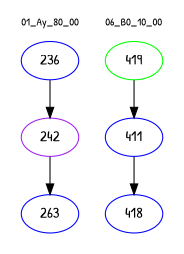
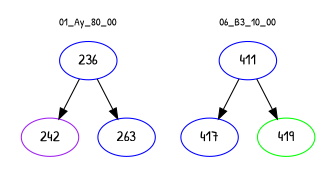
(134, 23) -> (248, 23)
(134, 94) -> (265, 94)
(50, 170) -> (105, 94)
(134, 214) -> (210, 137)
